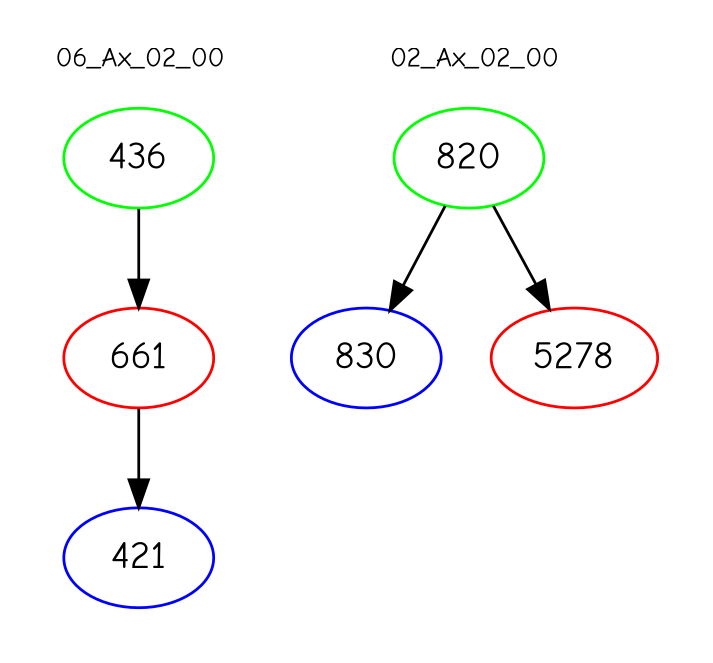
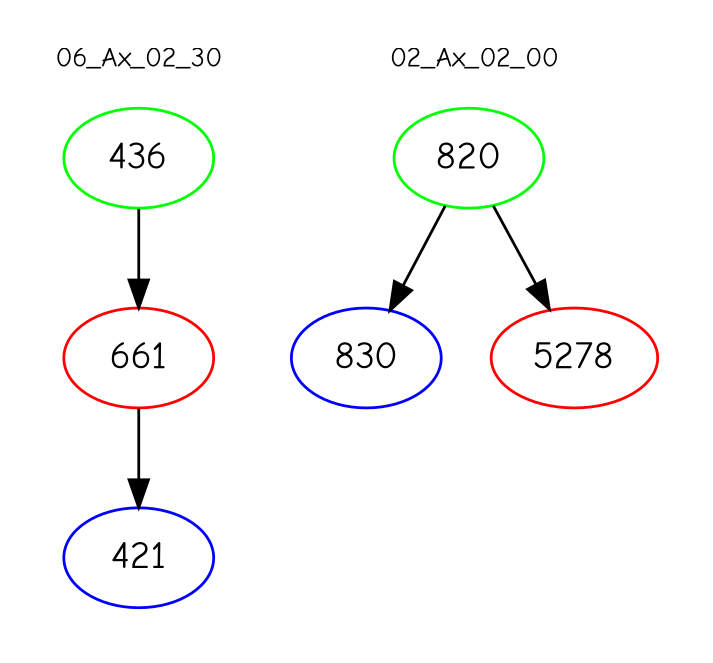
(140, 60) -> (140, 60)
